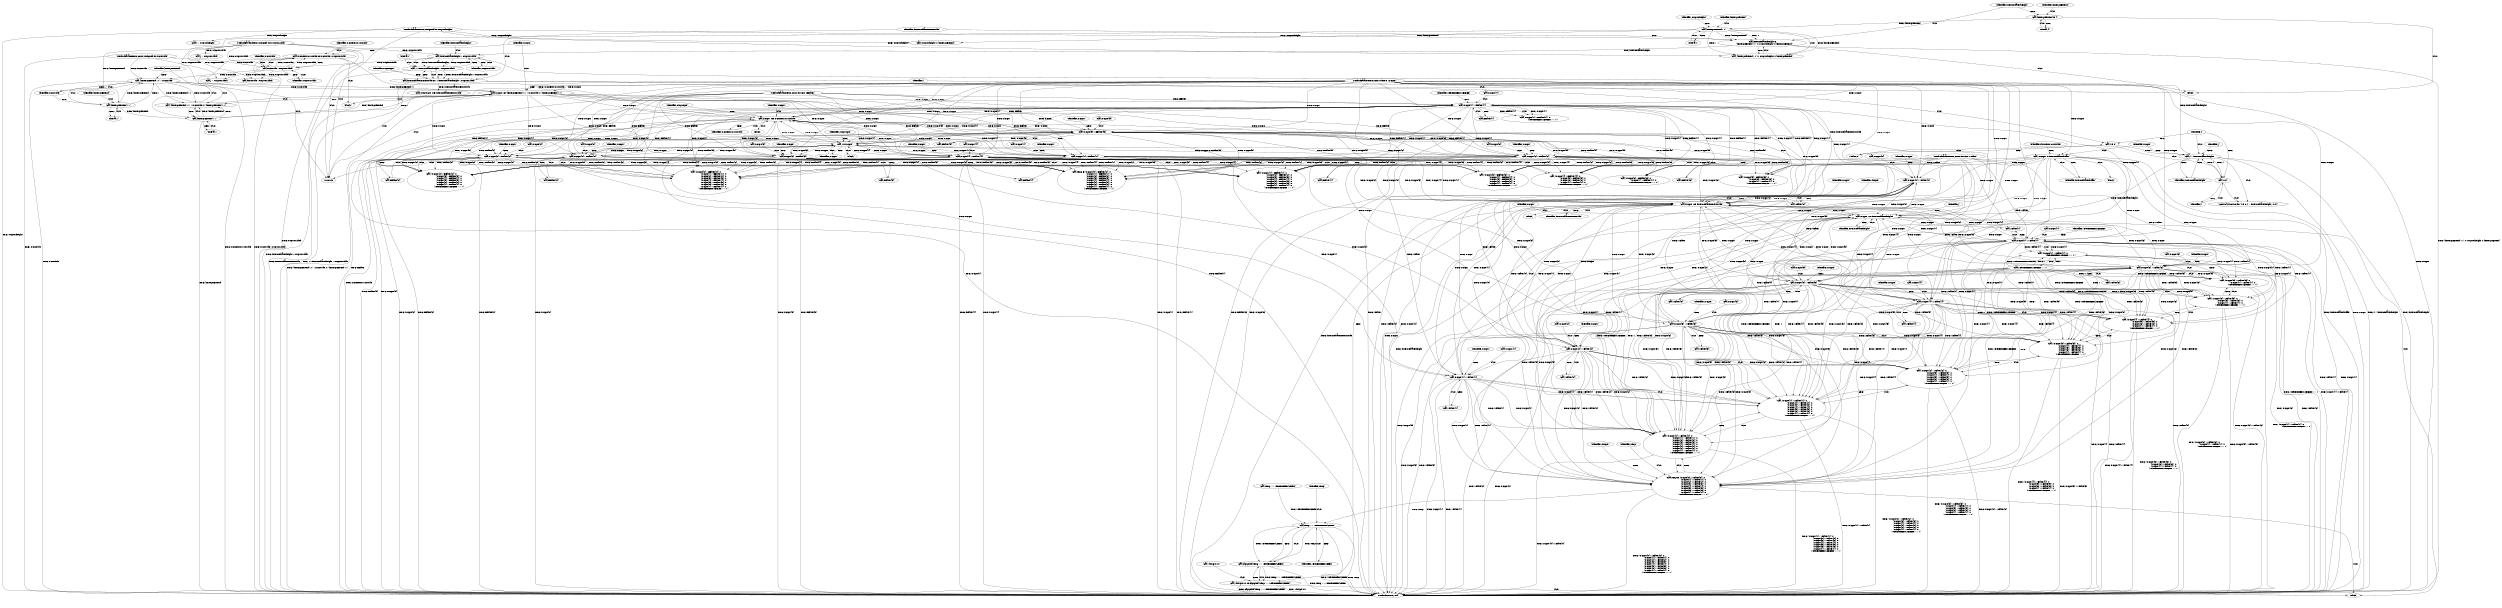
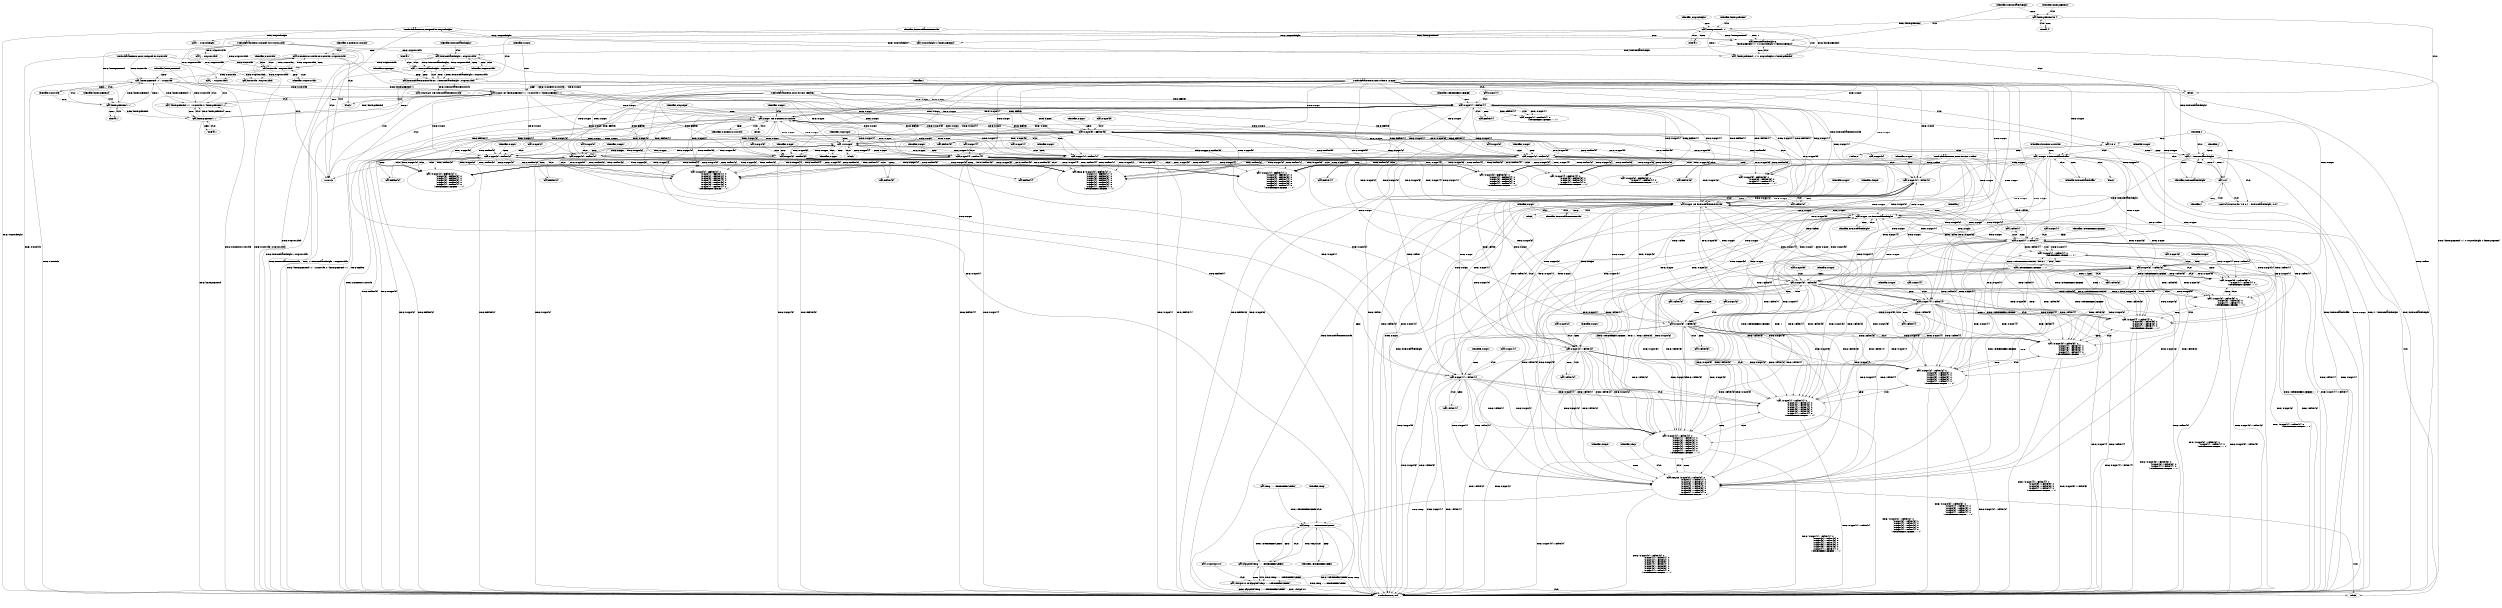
(1928, 224) -> (1950, 229)
(2423, 262) -> (2423, 262)
(1212, 564) -> (1212, 564)
